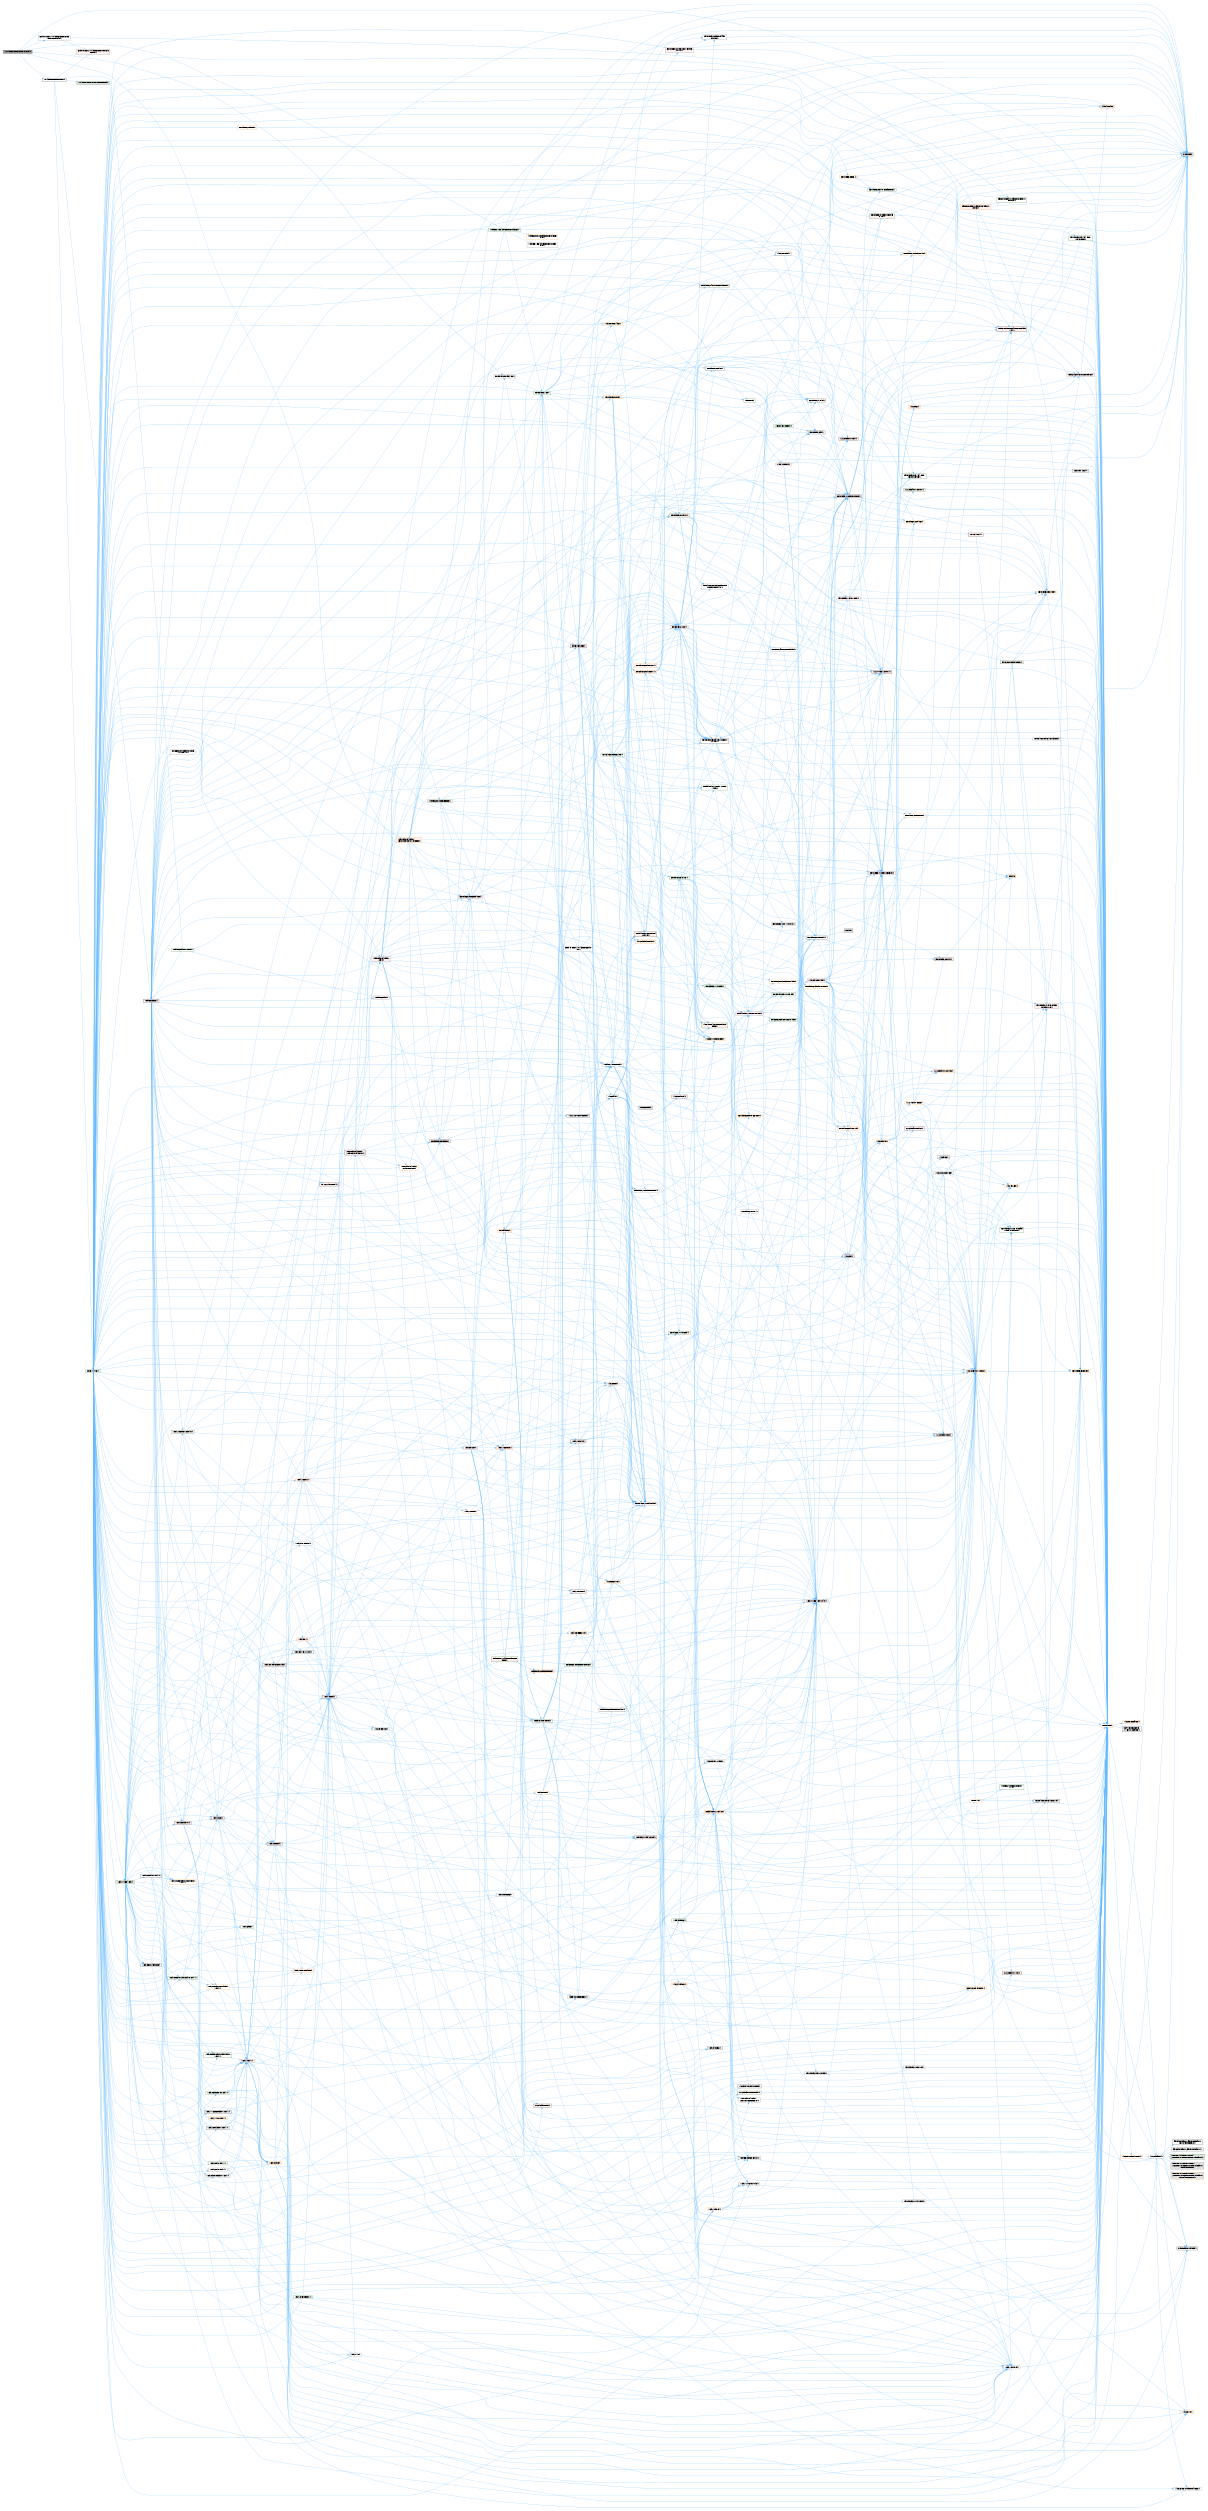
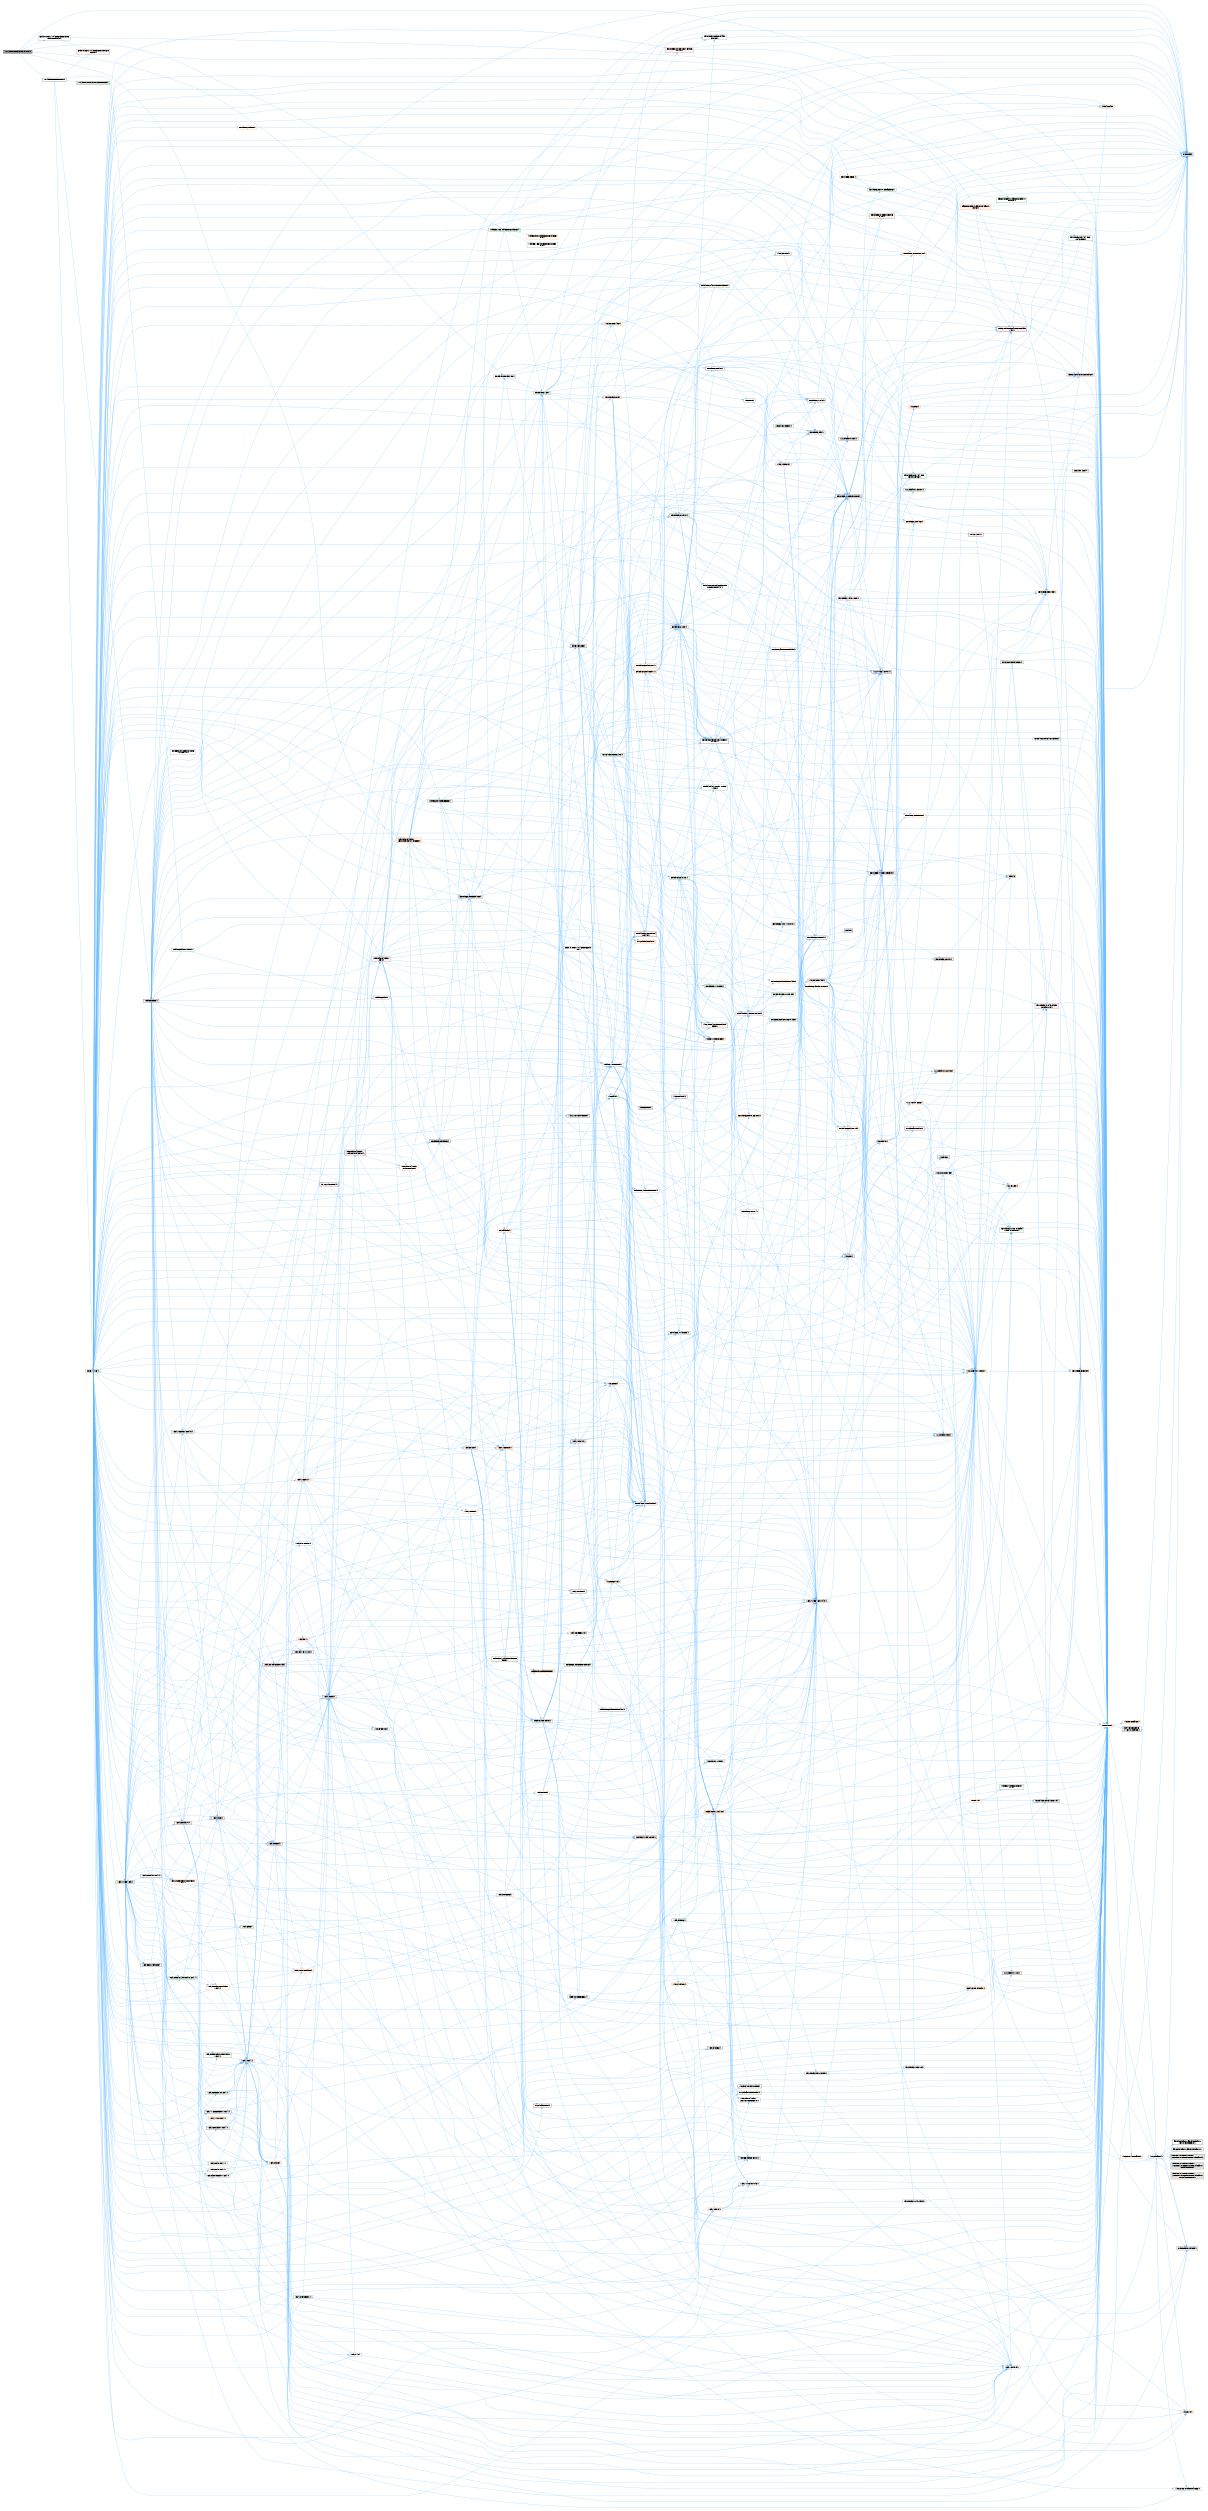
(1132, 2157) -> (1132, 2157)
